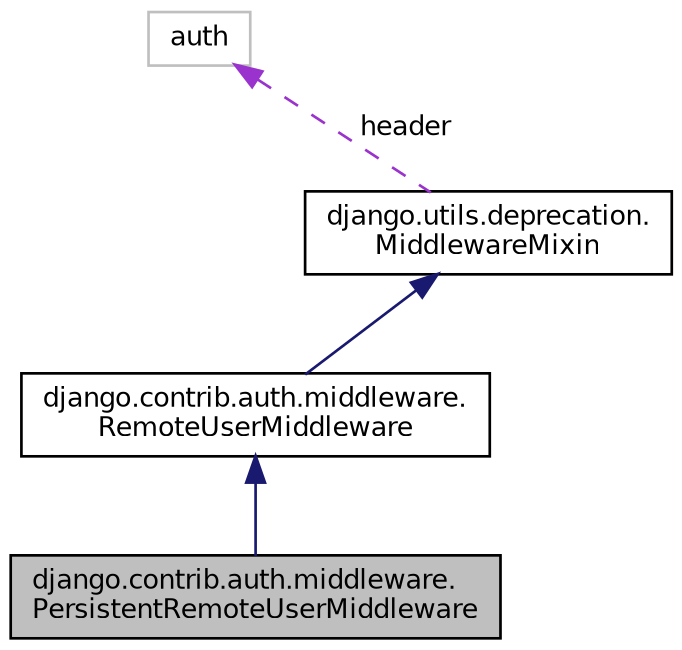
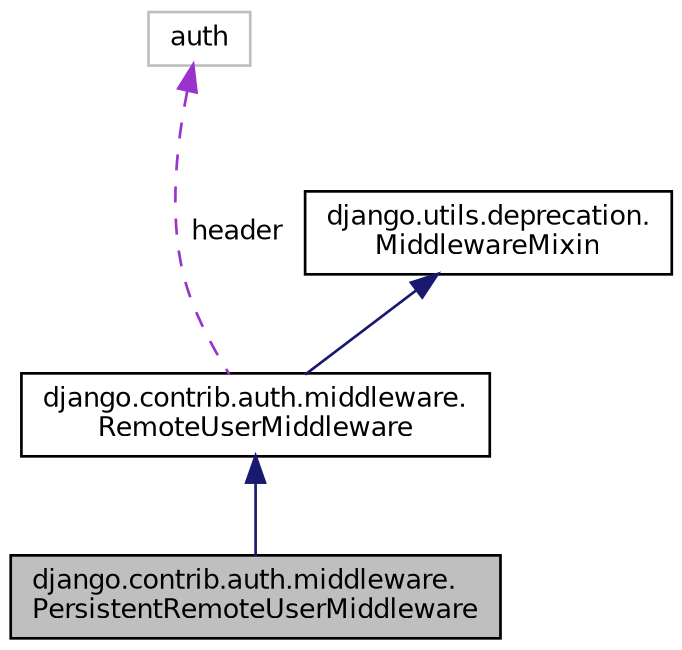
(344, 136) -> (177, 238)
